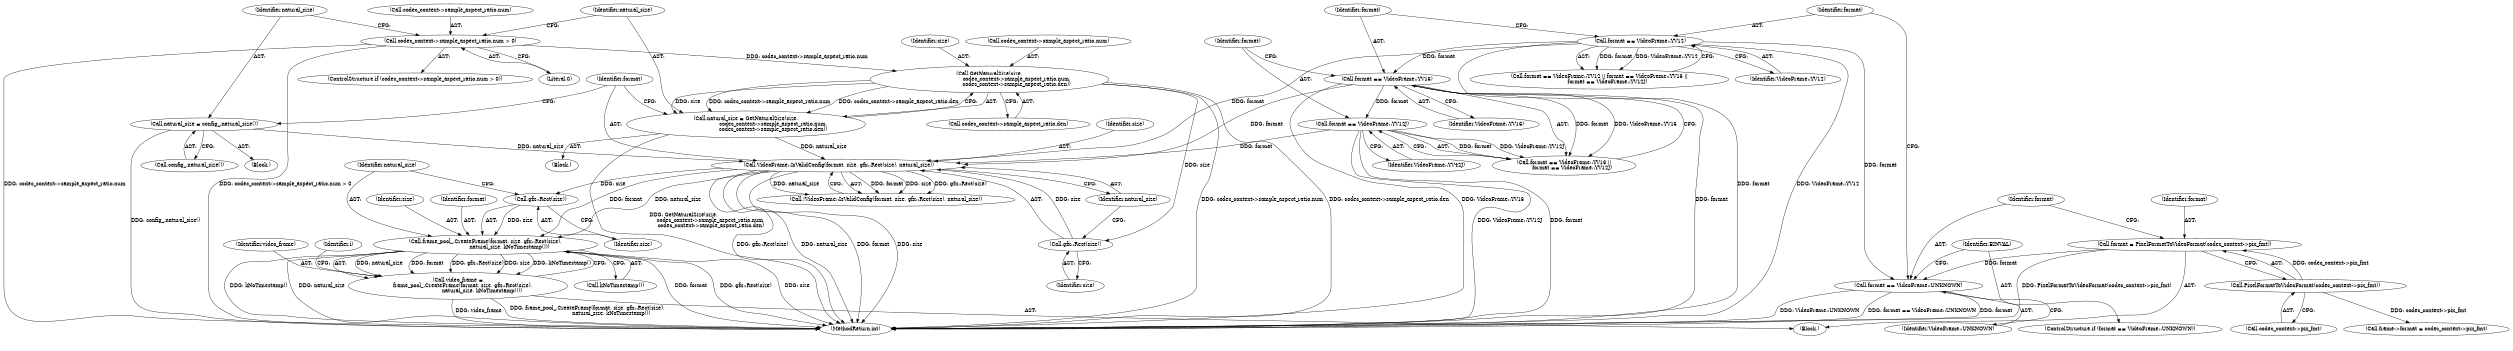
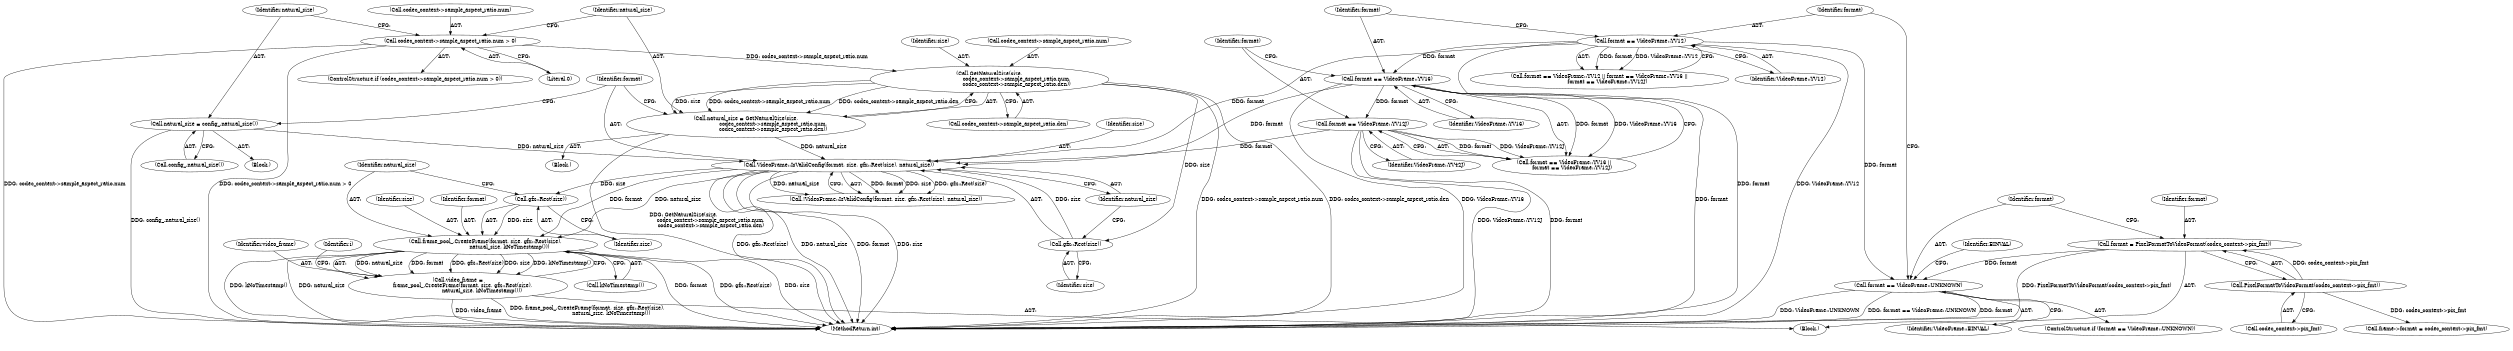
(2038, 304) -> (2049, 302)
(1948, 329) -> (1948, 329)
